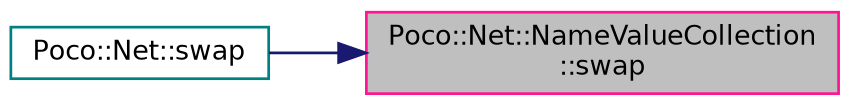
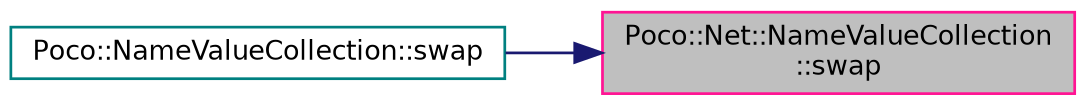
(140, 53) -> (258, 53)
